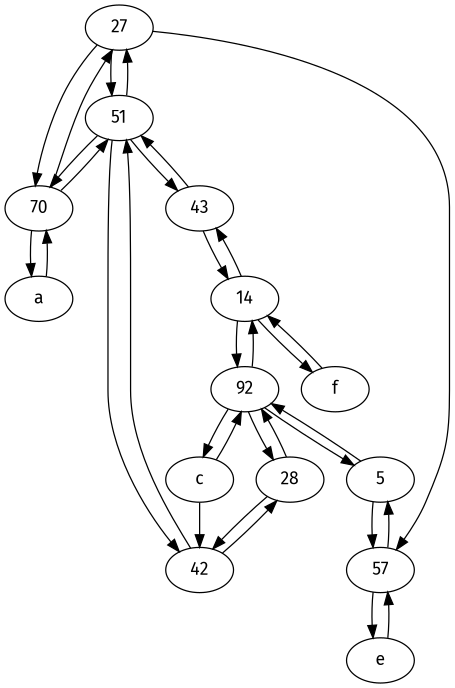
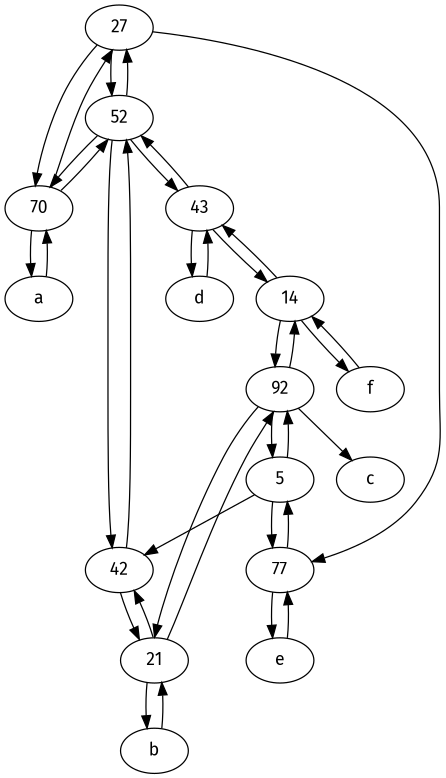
(119, 118) -> (119, 118)
none -> (200, 299)
(227, 442) -> none
(290, 480) -> (154, 660)
(200, 519) -> (205, 522)
(380, 570) -> (280, 570)
none -> (154, 751)
